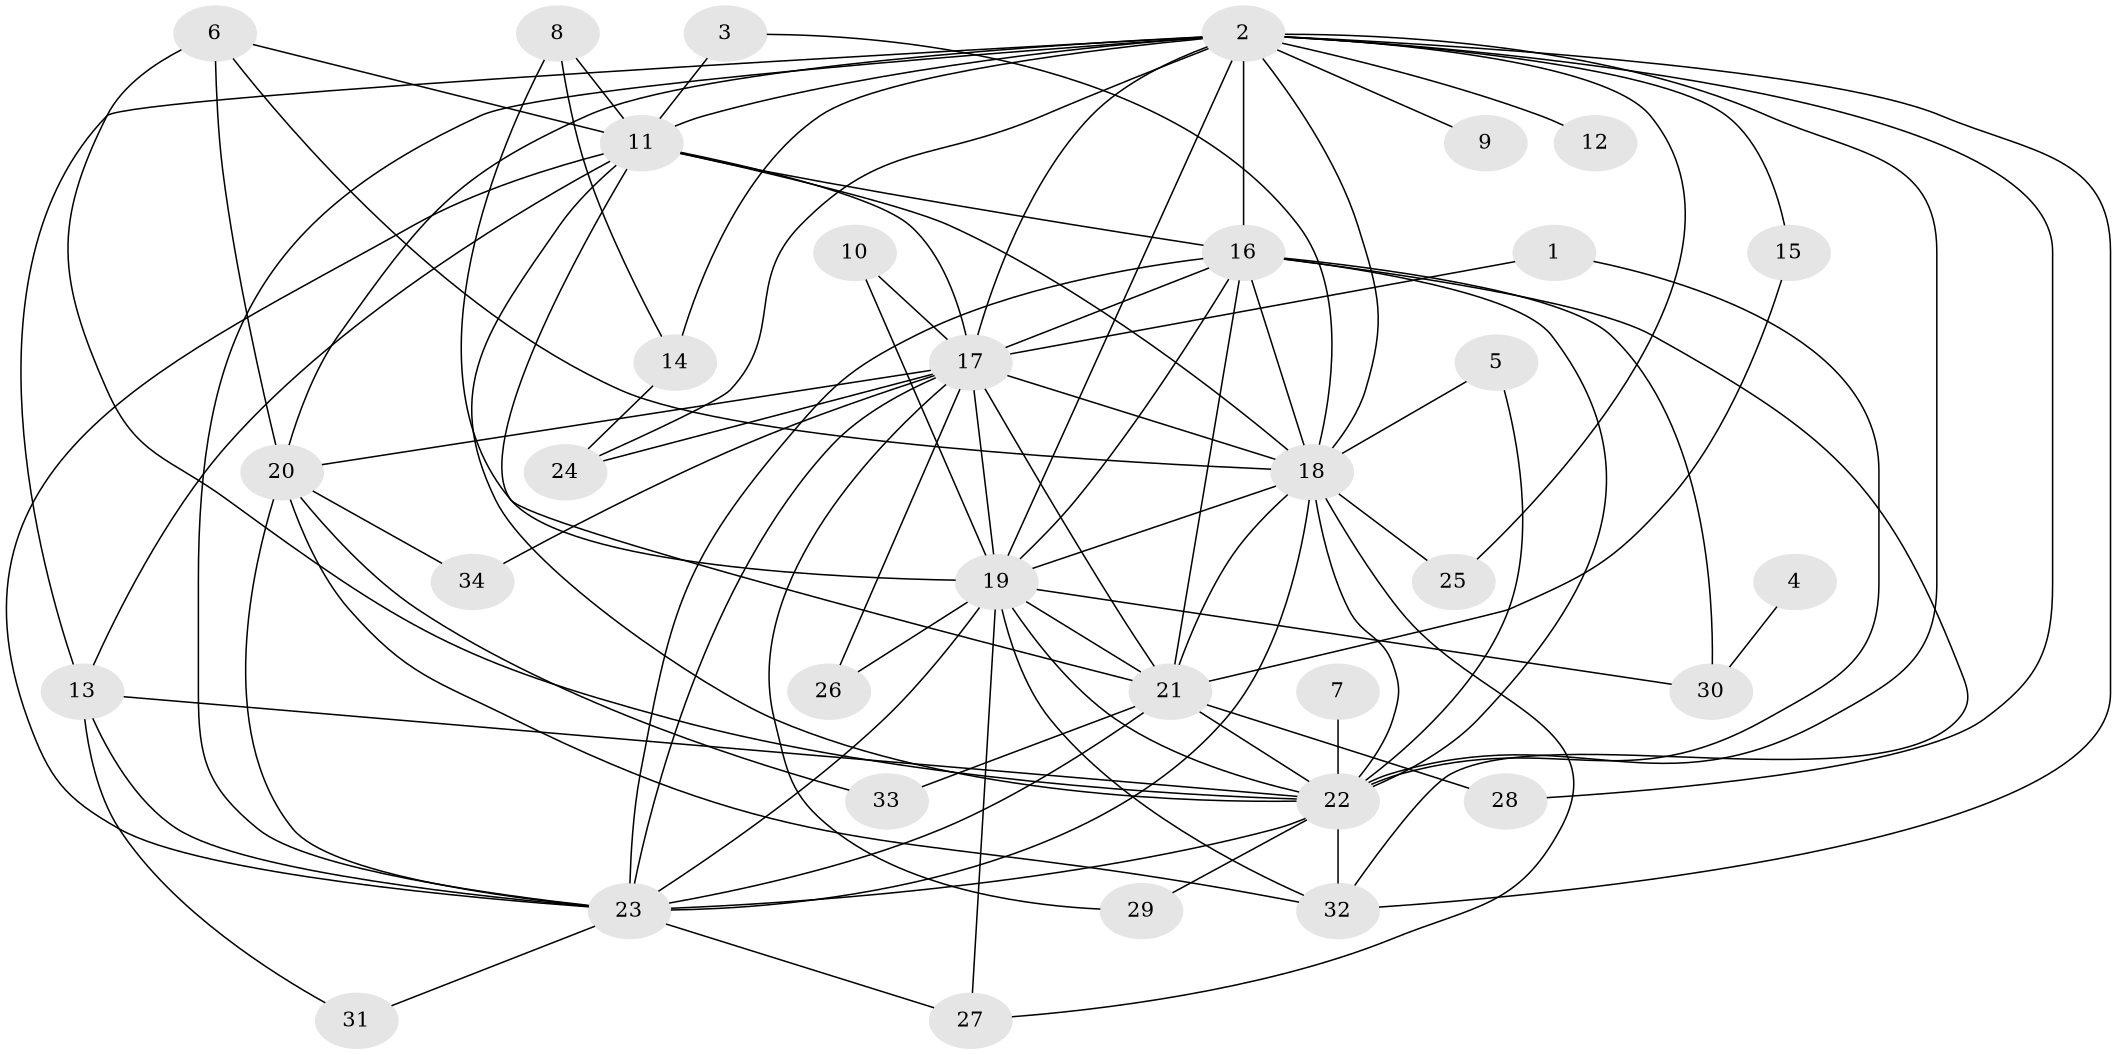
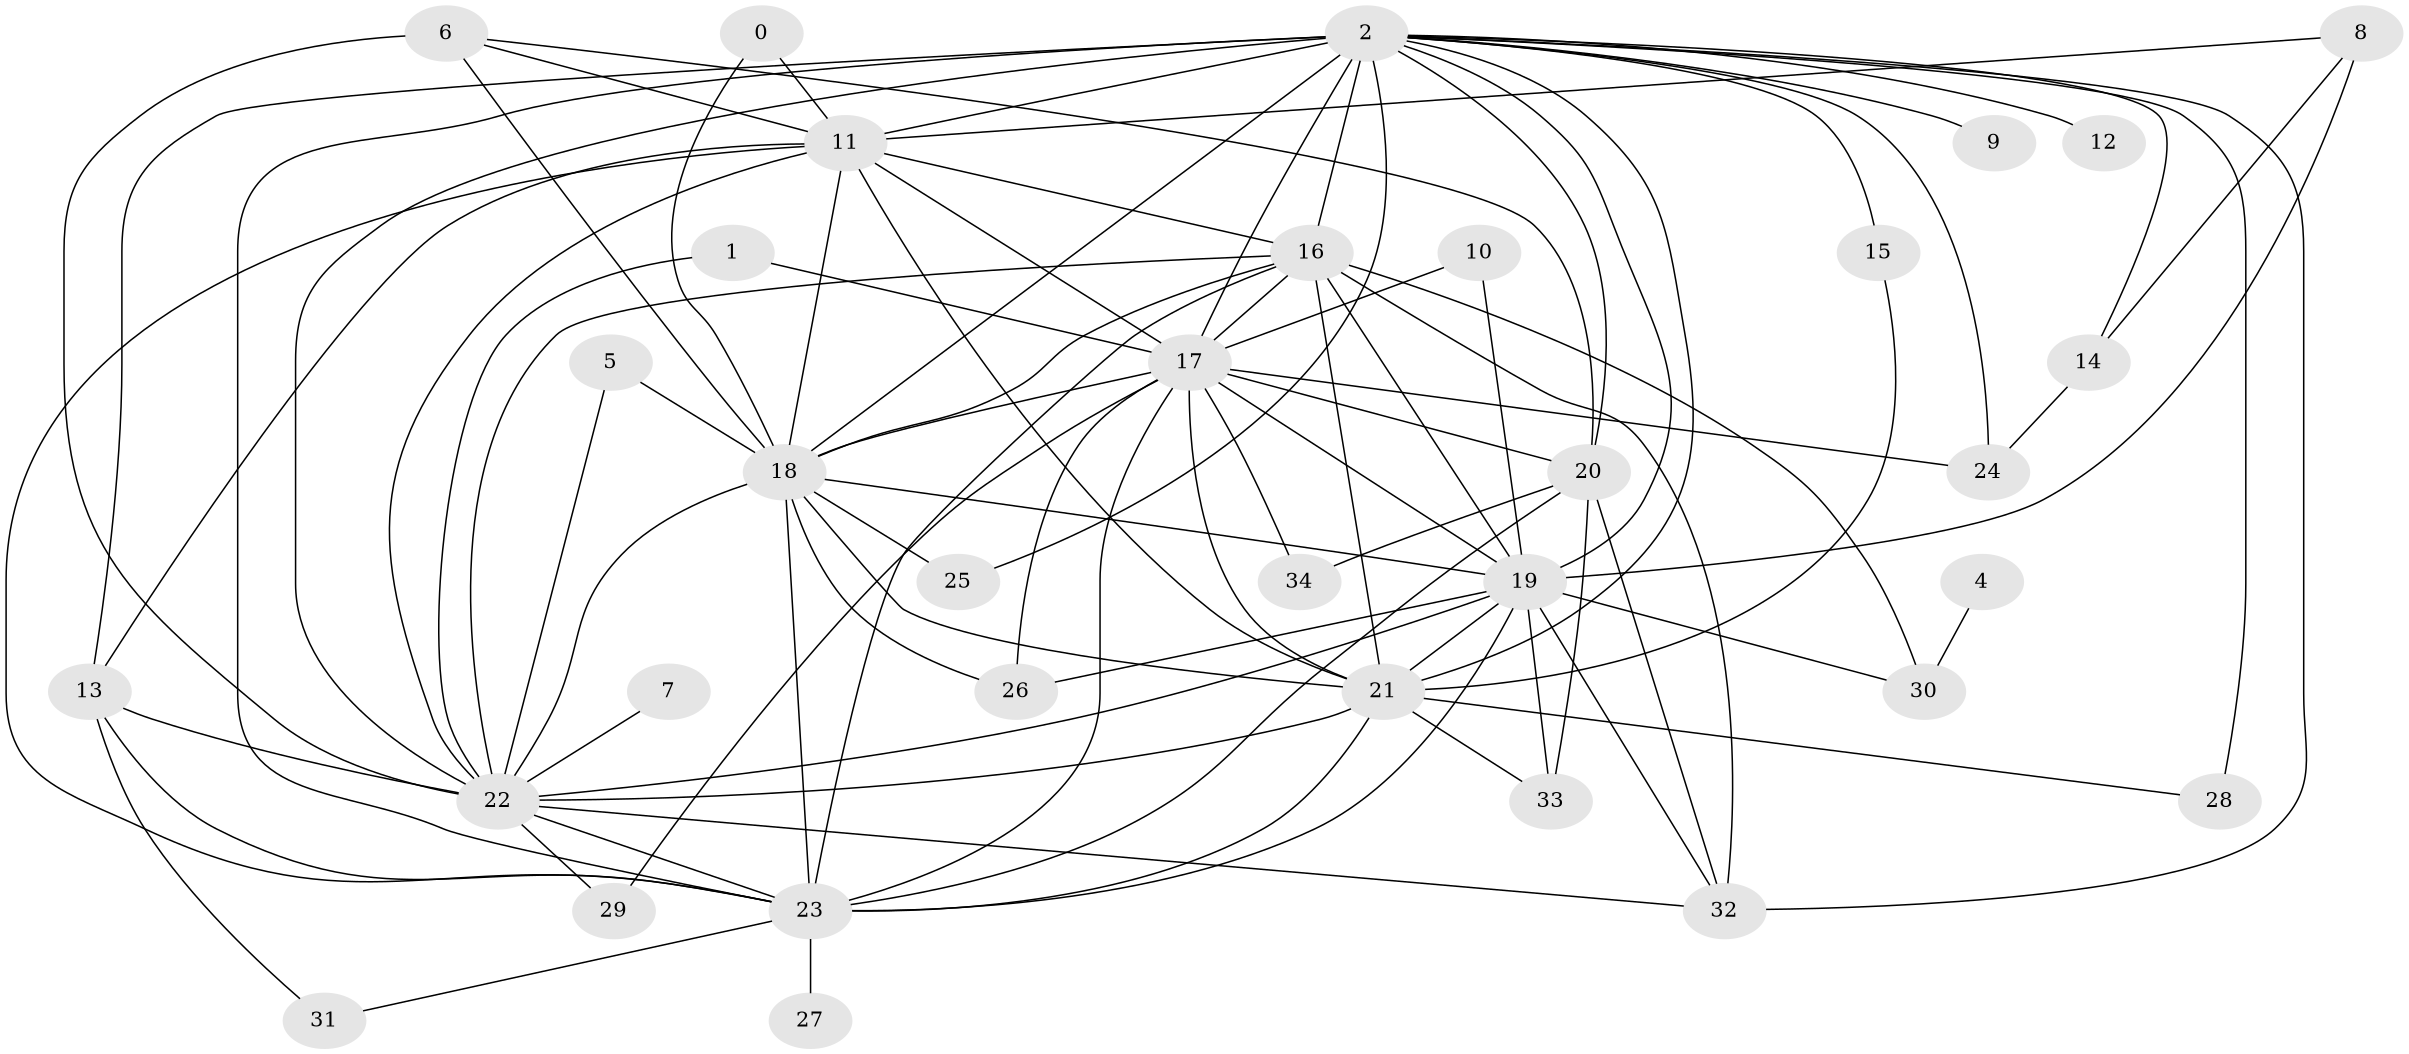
(726, 34) -> (762, 34)
none -> (1688, 358)
(984, 792) -> (1538, 692)
(1528, 874) -> (860, 615)
